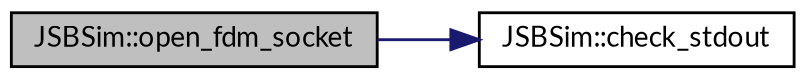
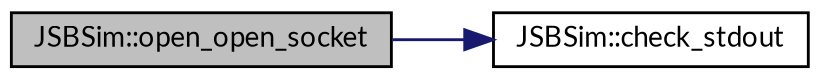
(194, 40) -> (201, 40)
